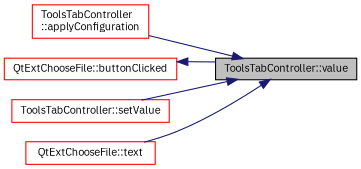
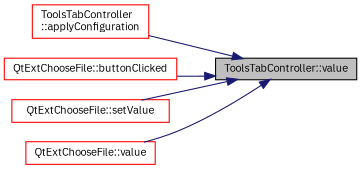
(202, 62) -> (191, 76)
(91, 111) -> (91, 111)
(91, 153) -> (91, 153)
